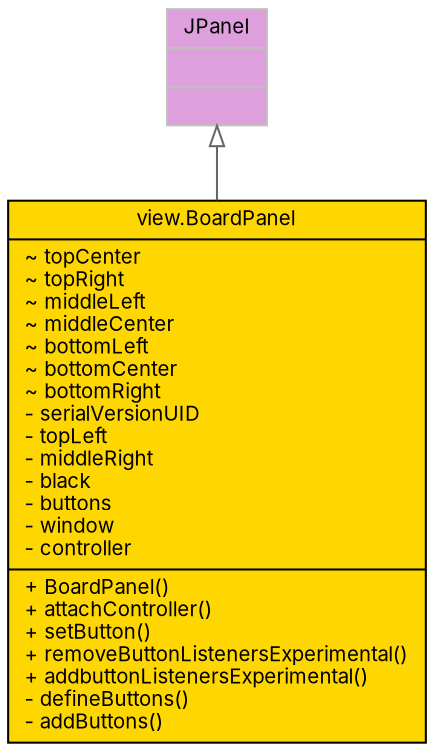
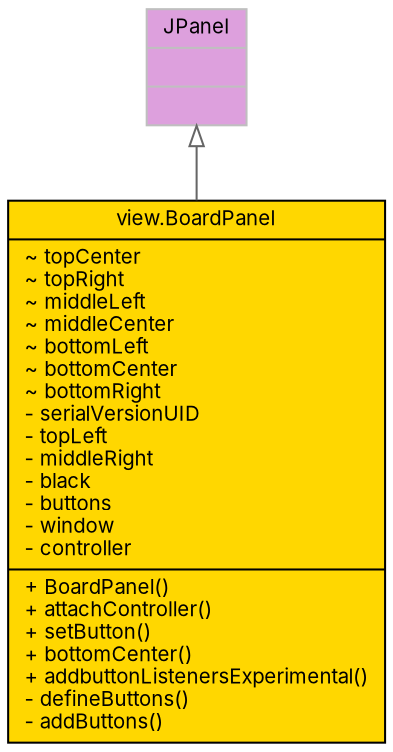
(217, 655) -> (109, 655)
